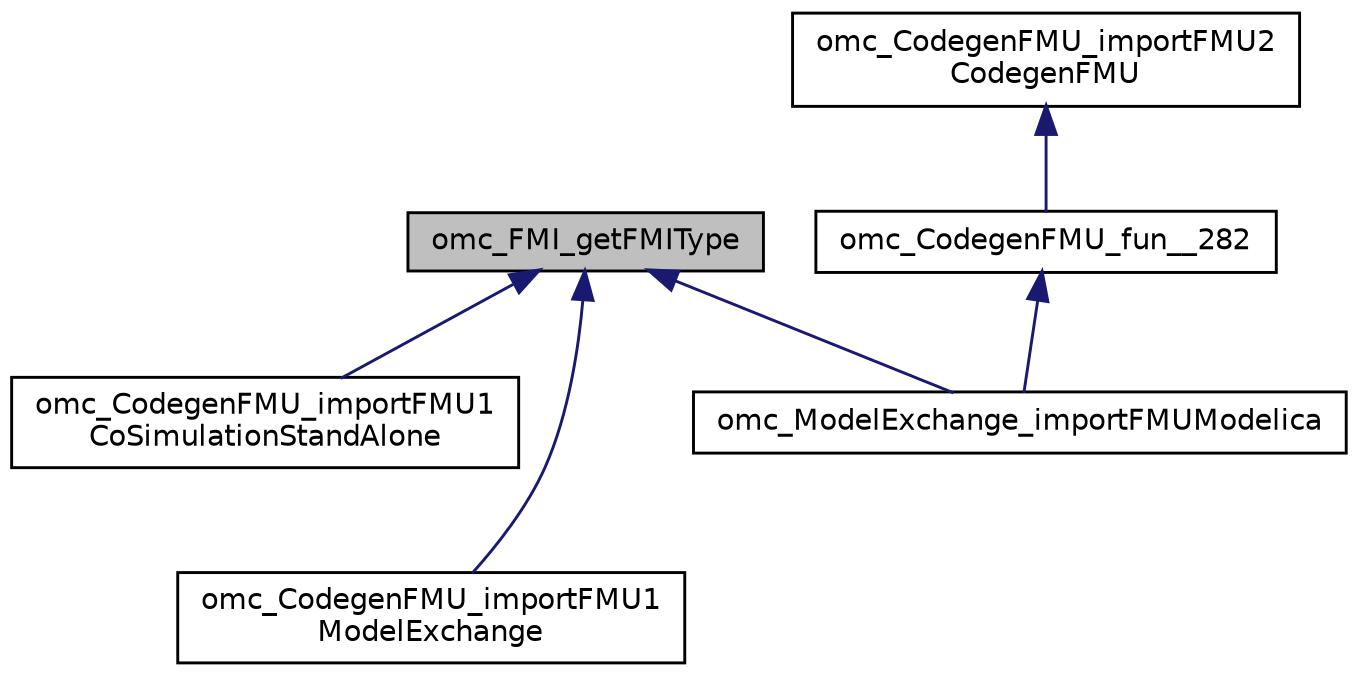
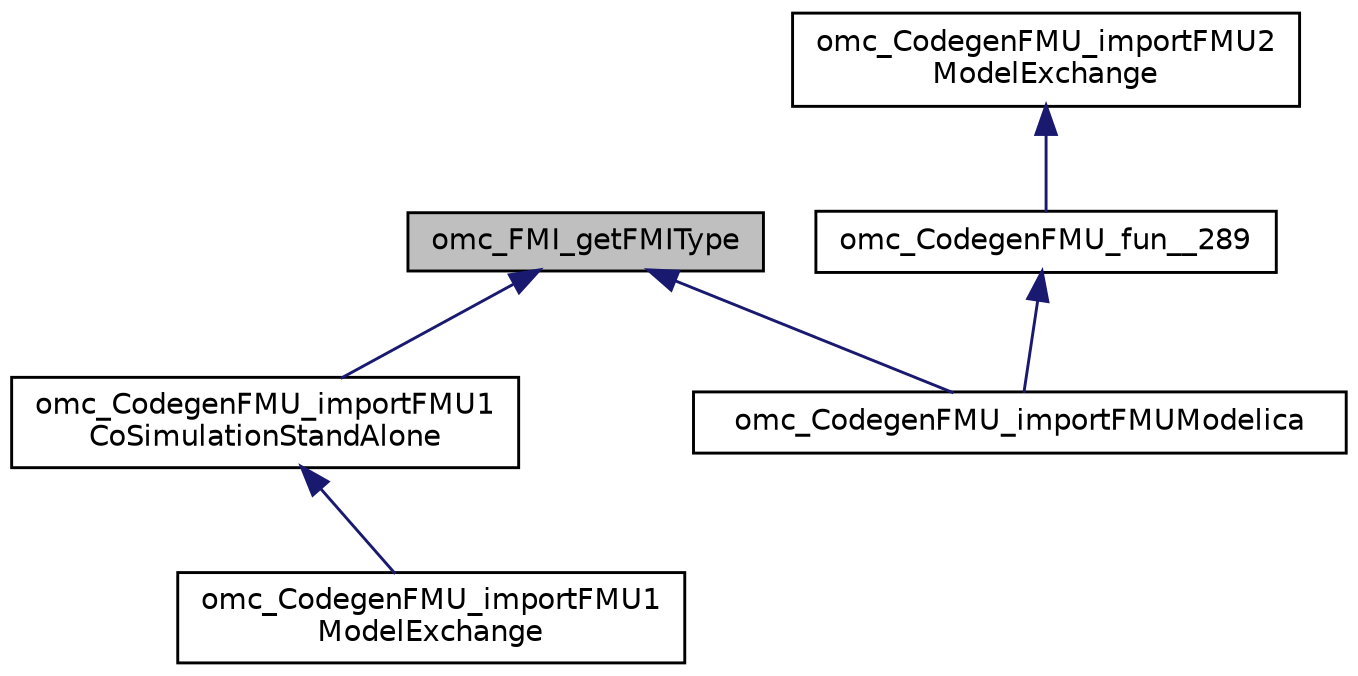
(1046, 60) -> (1046, 60)
(1046, 242) -> (1046, 242)
(1020, 423) -> (1020, 423)
(553, 448) -> (358, 531)
